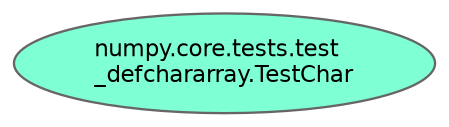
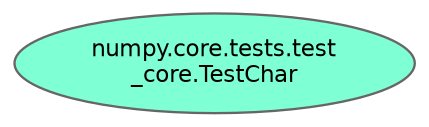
(225, 63) -> (215, 63)
